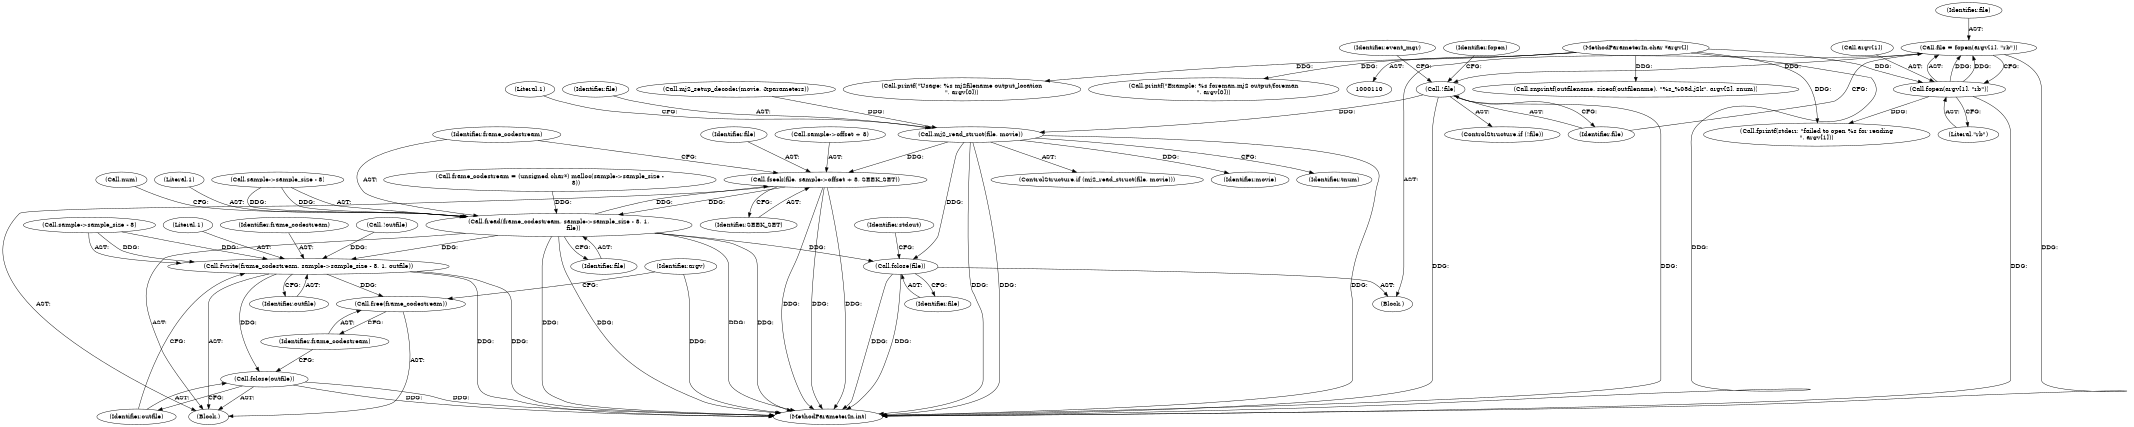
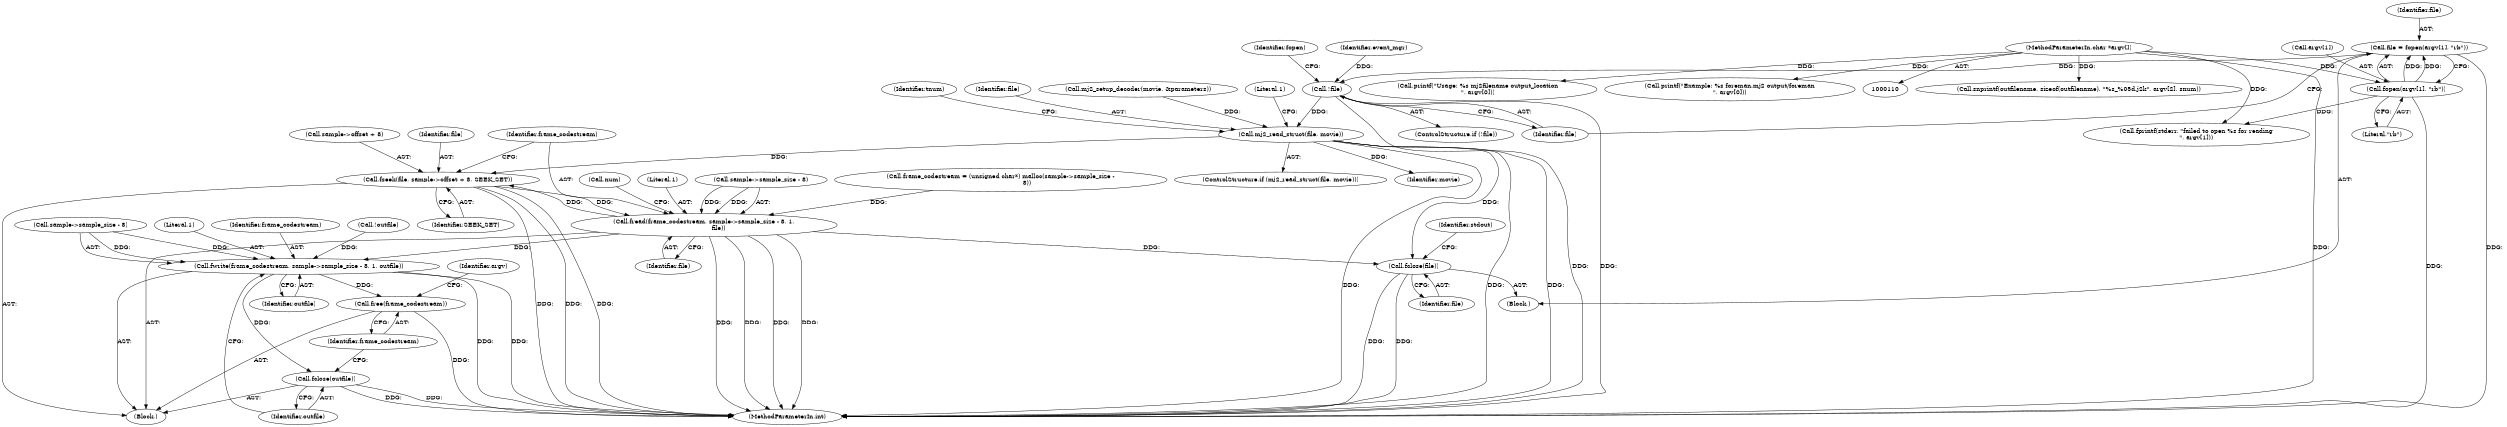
(1425, 67) -> (1366, 67)
(1173, 150) -> (1079, 119)
(689, 375) -> (480, 404)
